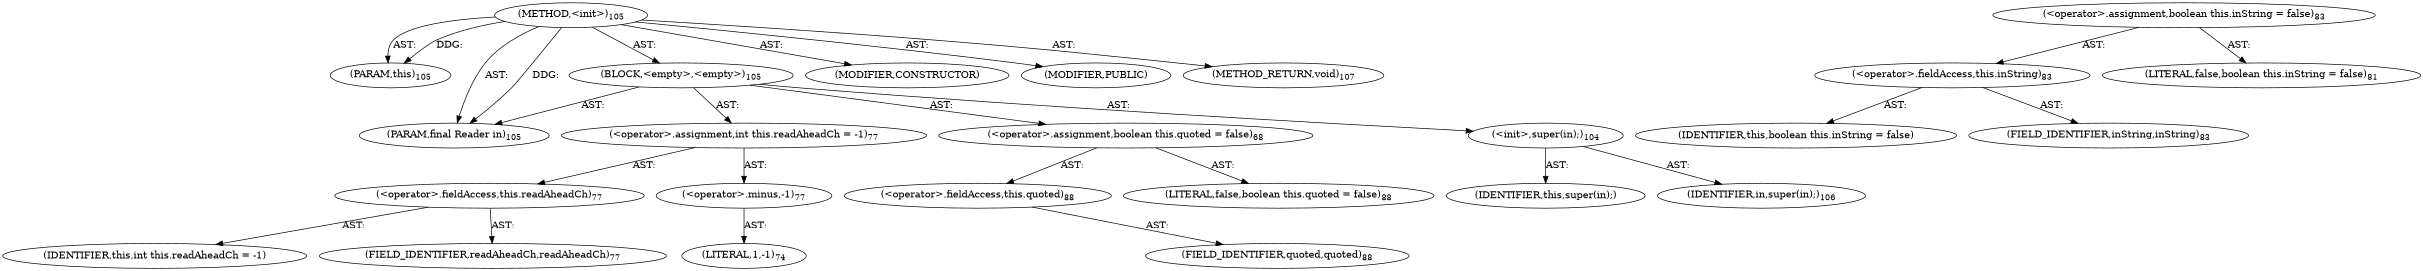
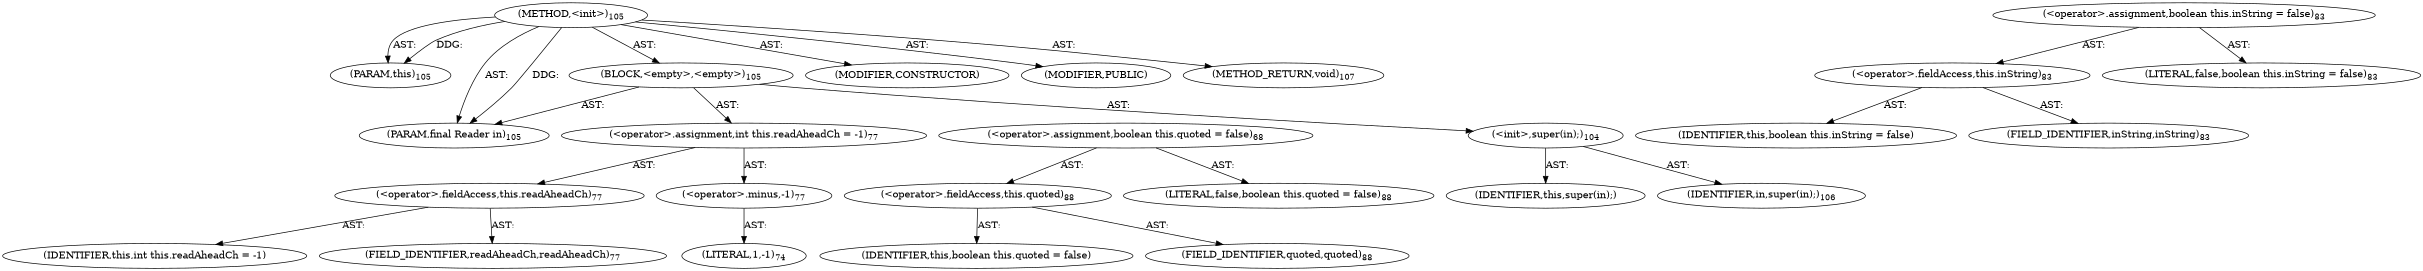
(2373, 74) -> (2373, 74)
(894, 104) -> none
none -> (976, 256)
